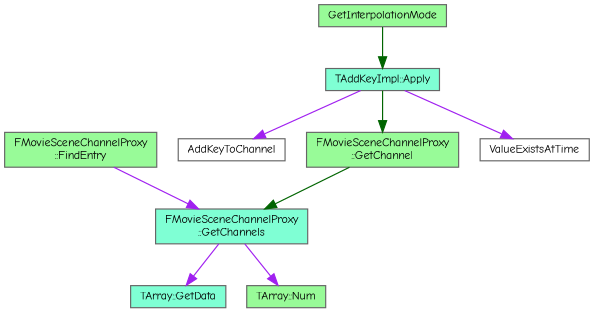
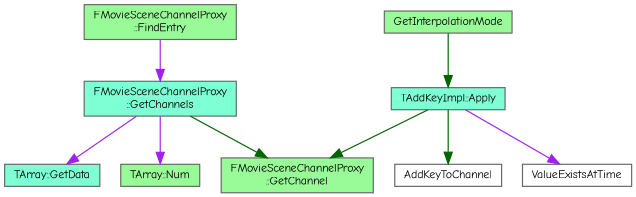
(313, 112) -> (448, 131)
(312, 186) -> (224, 134)
